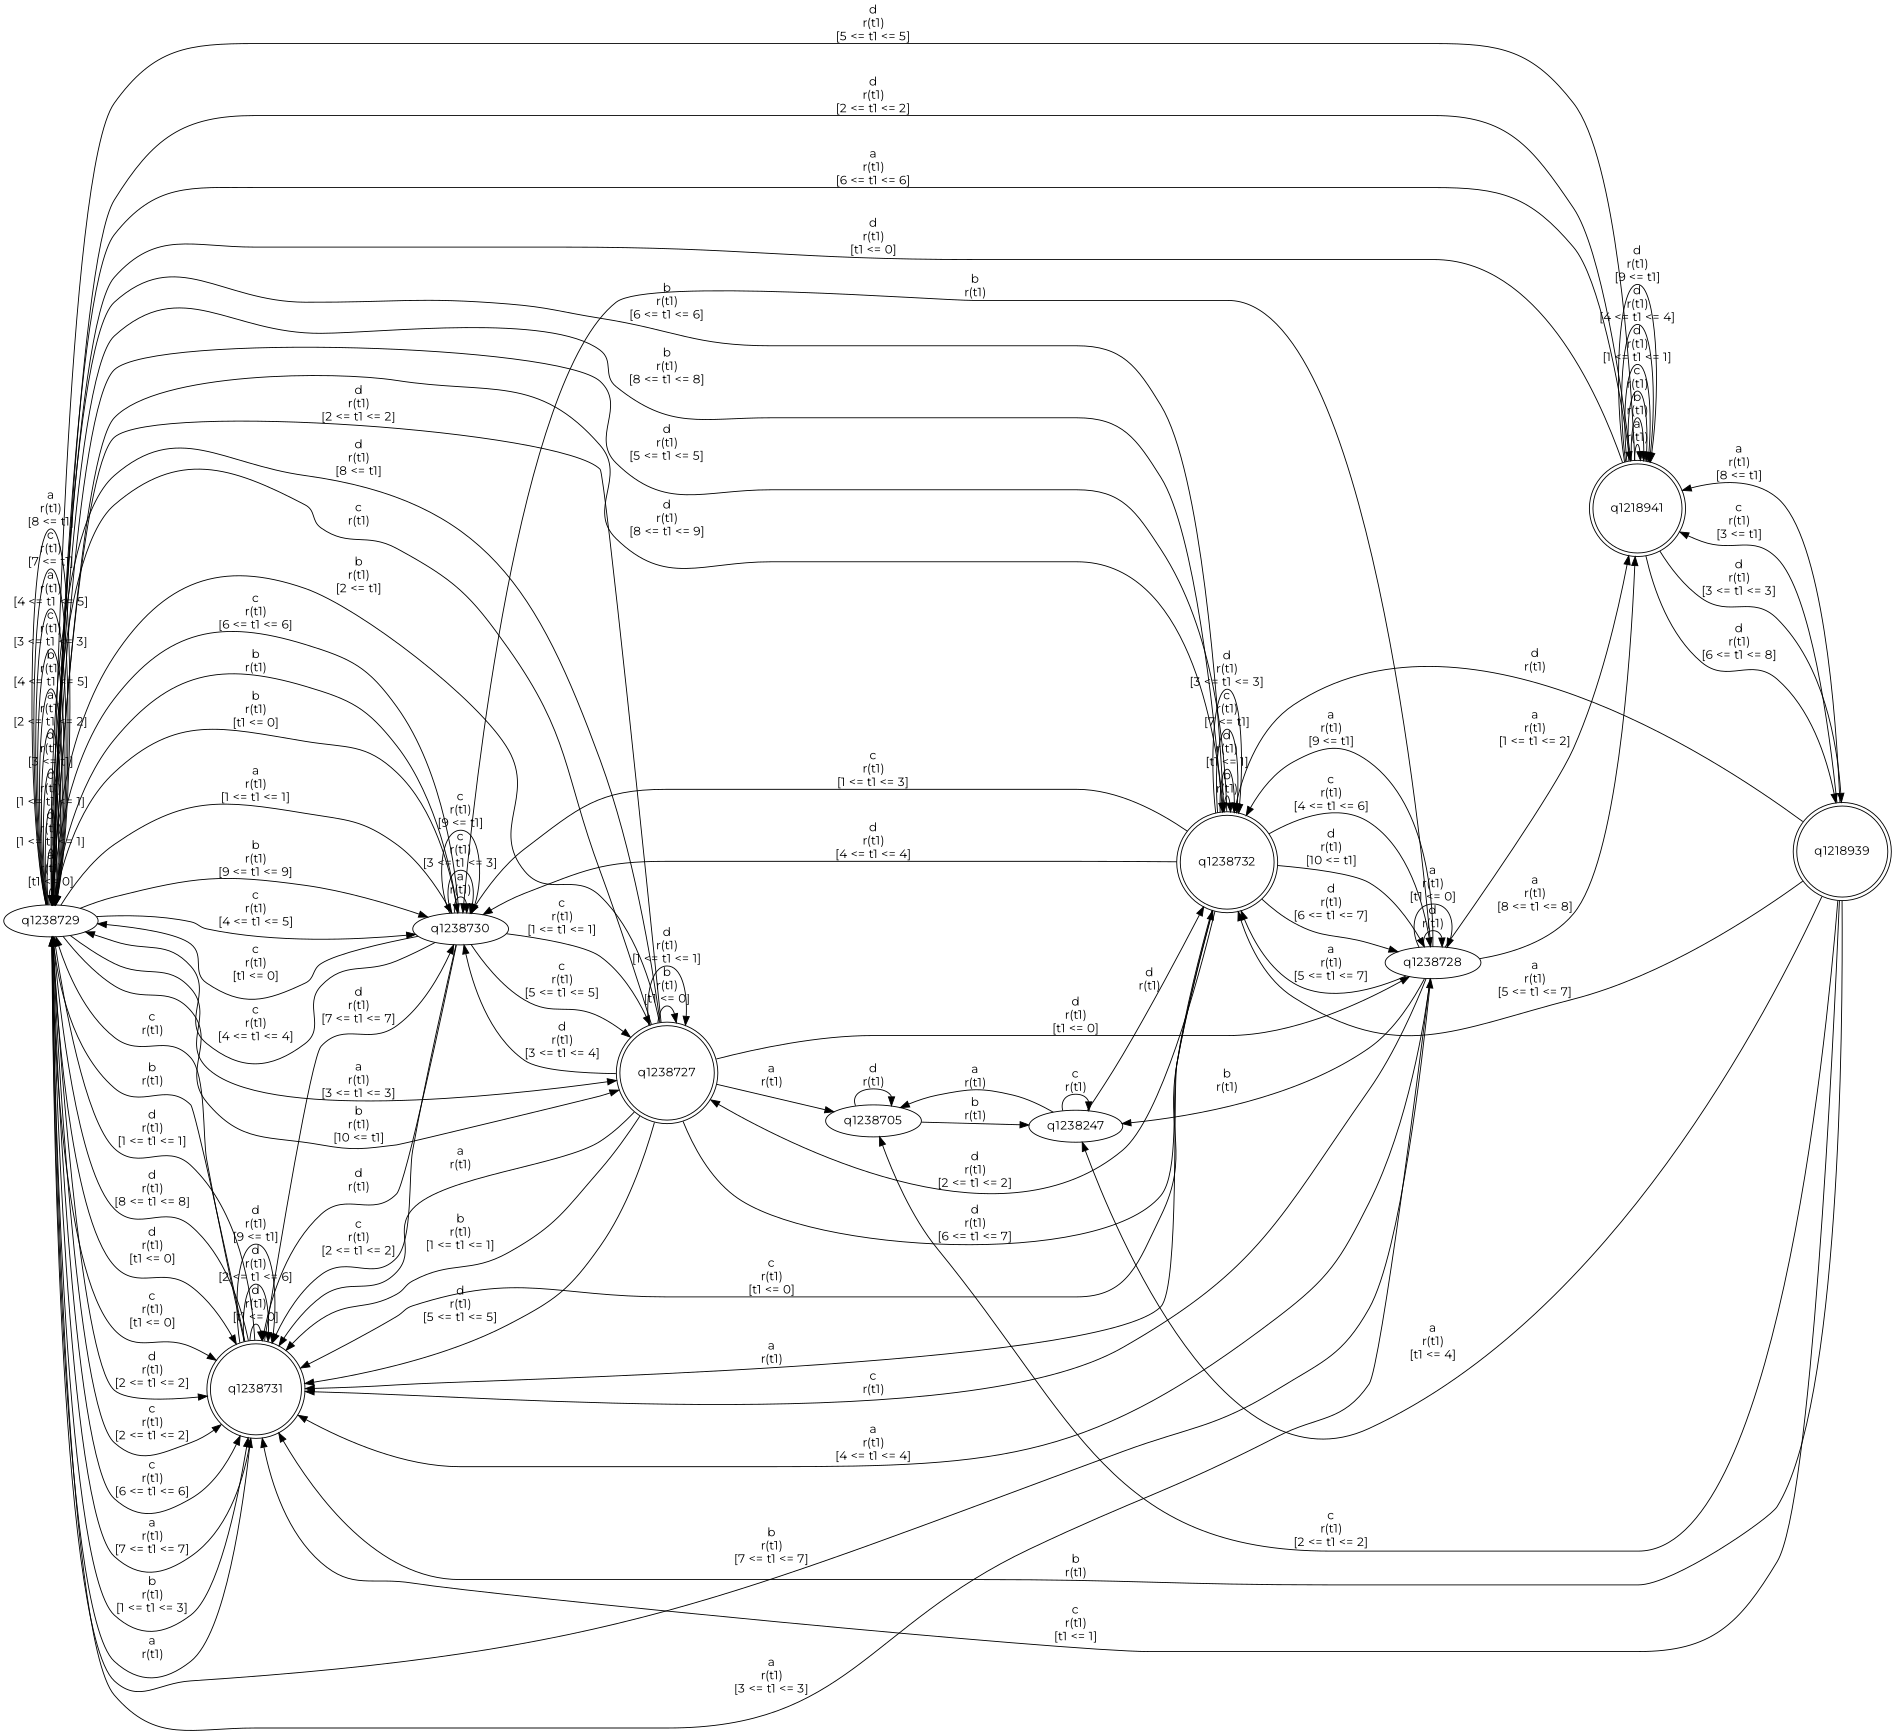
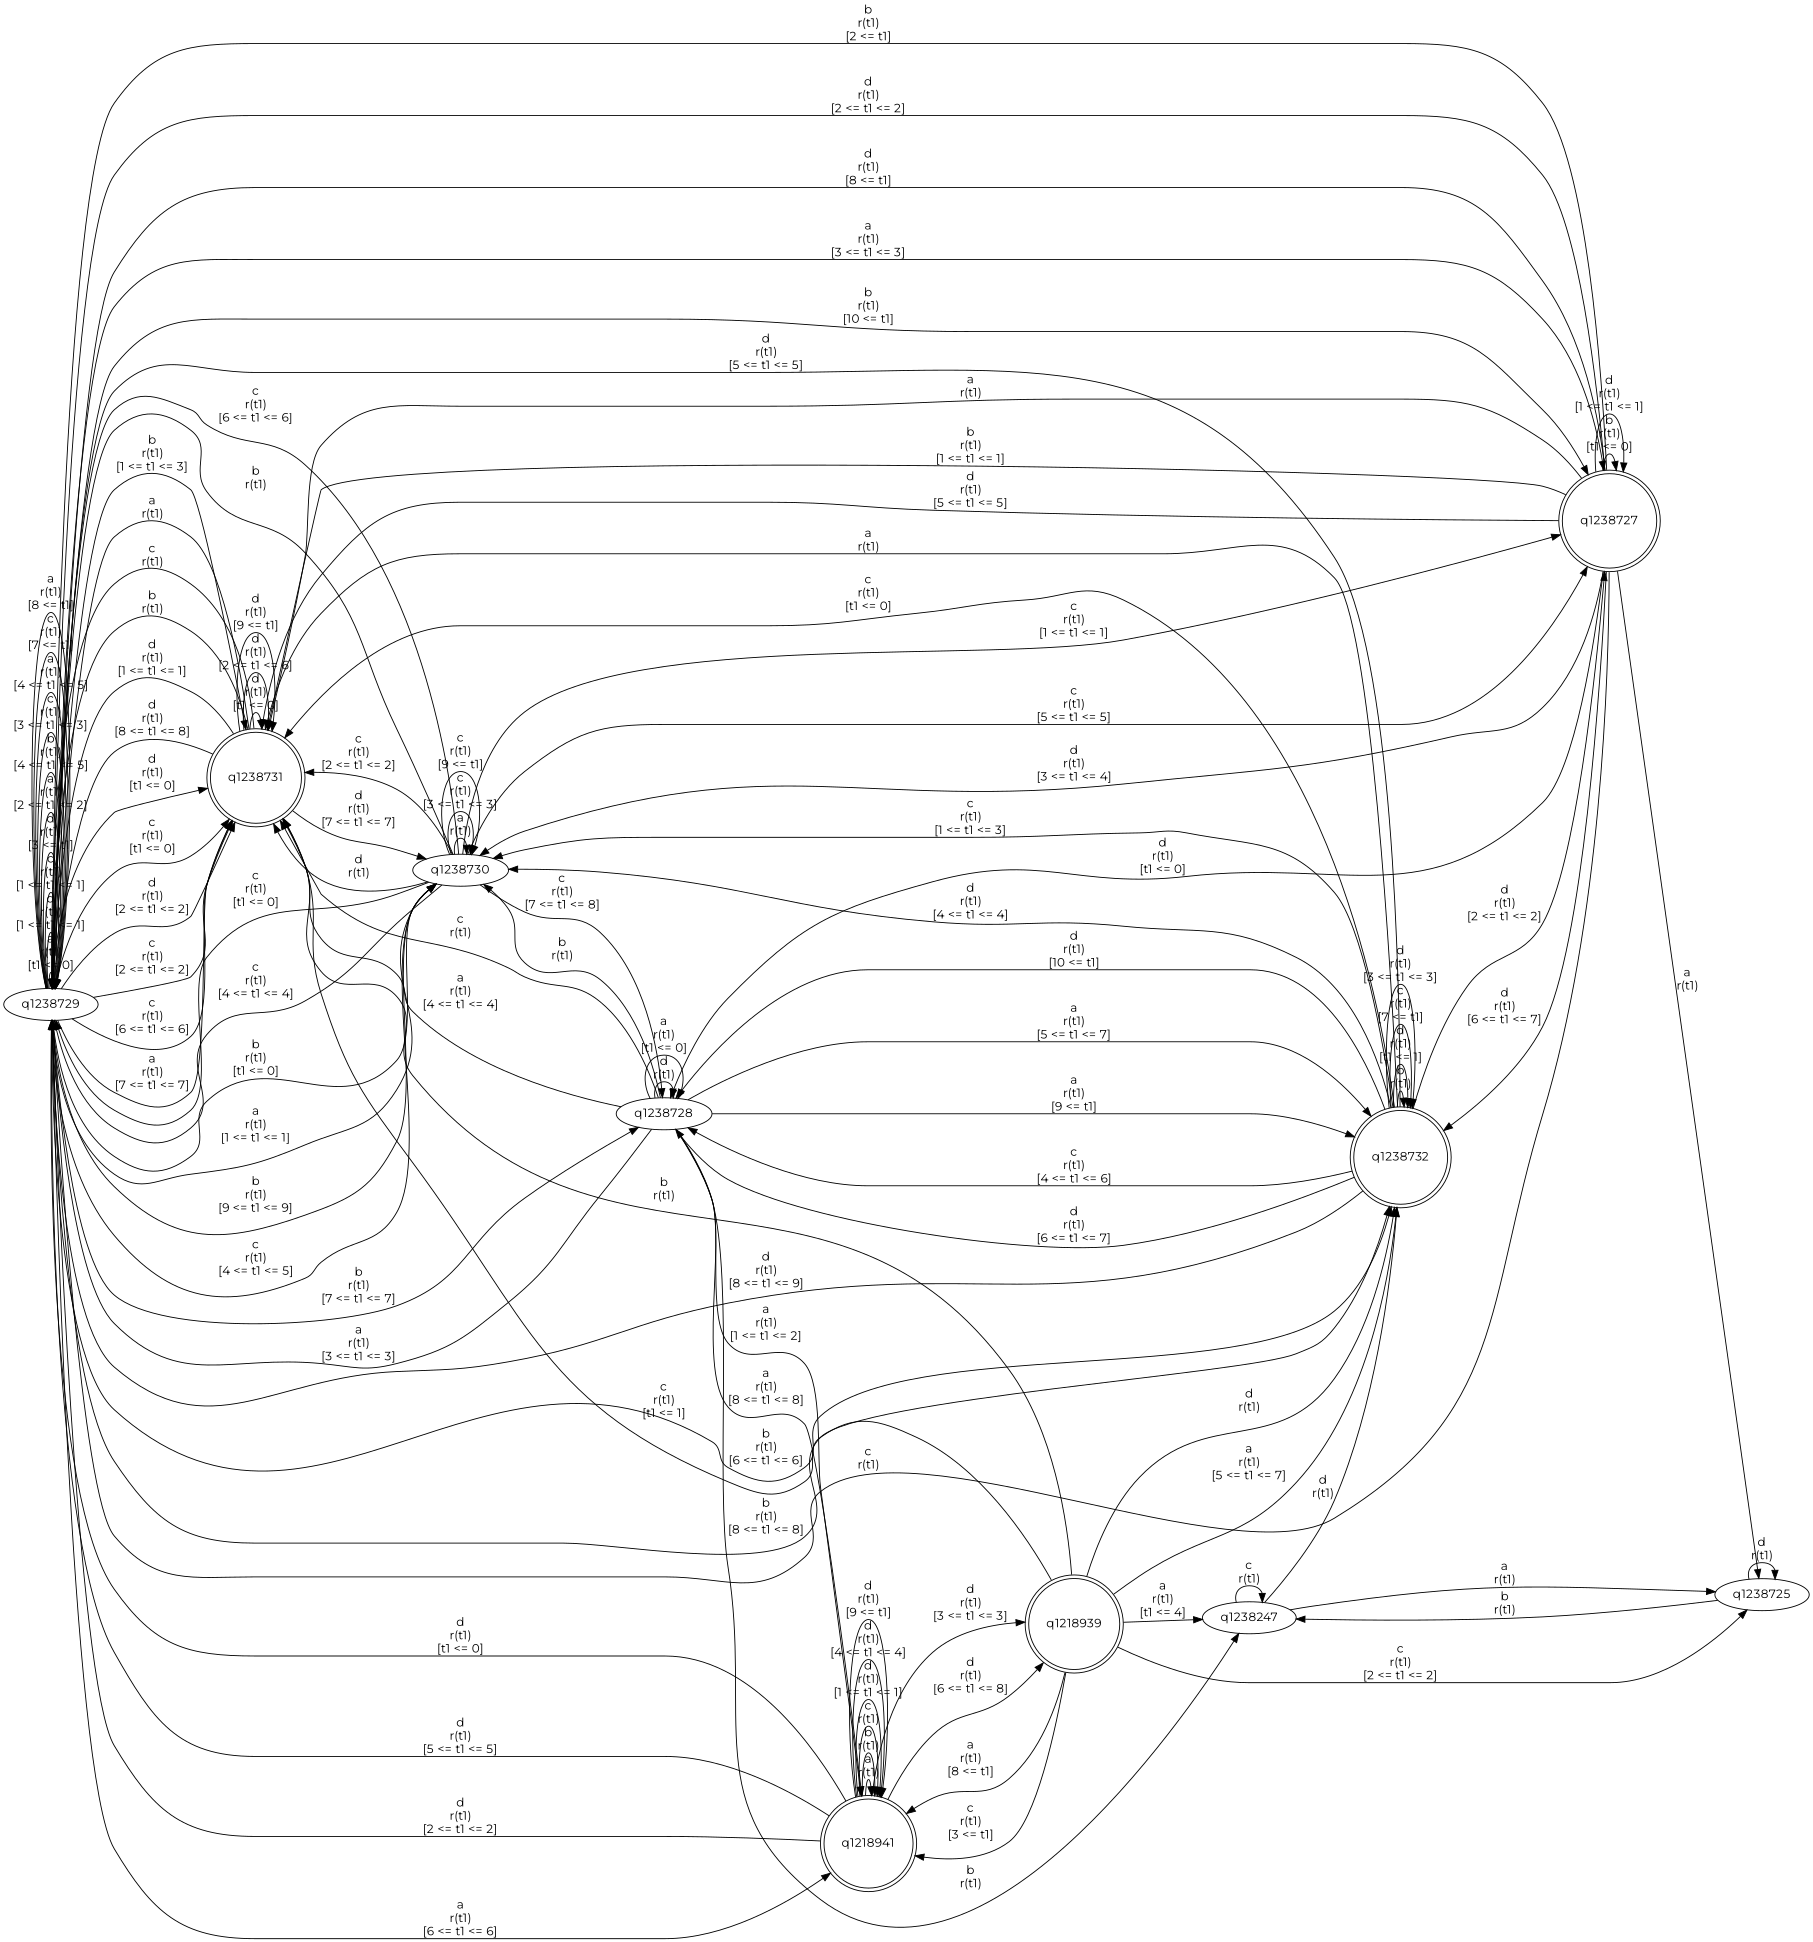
none -> (613, 947)
(874, 1121) -> (1762, 1595)
